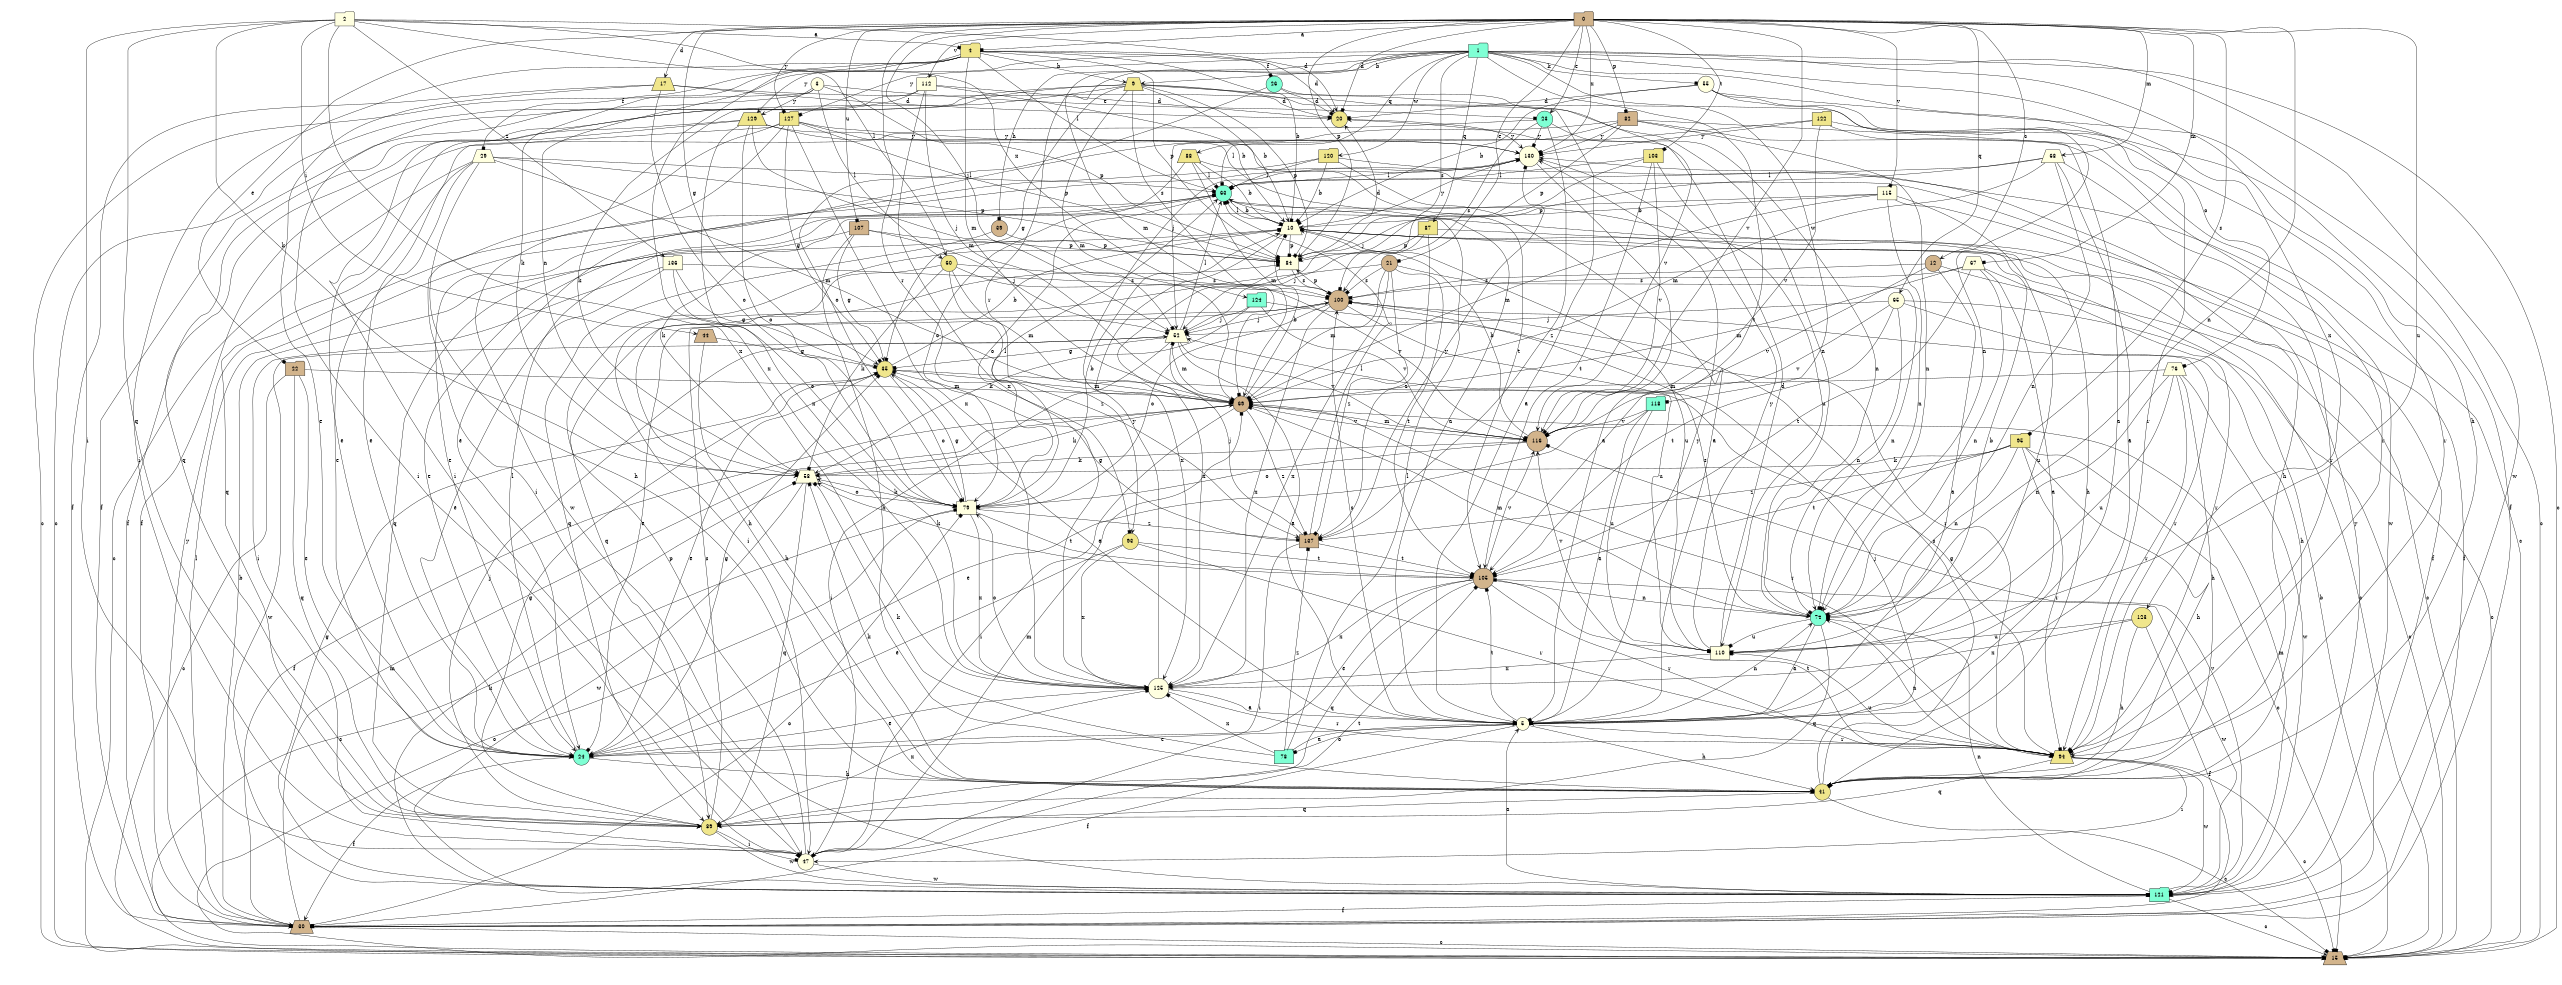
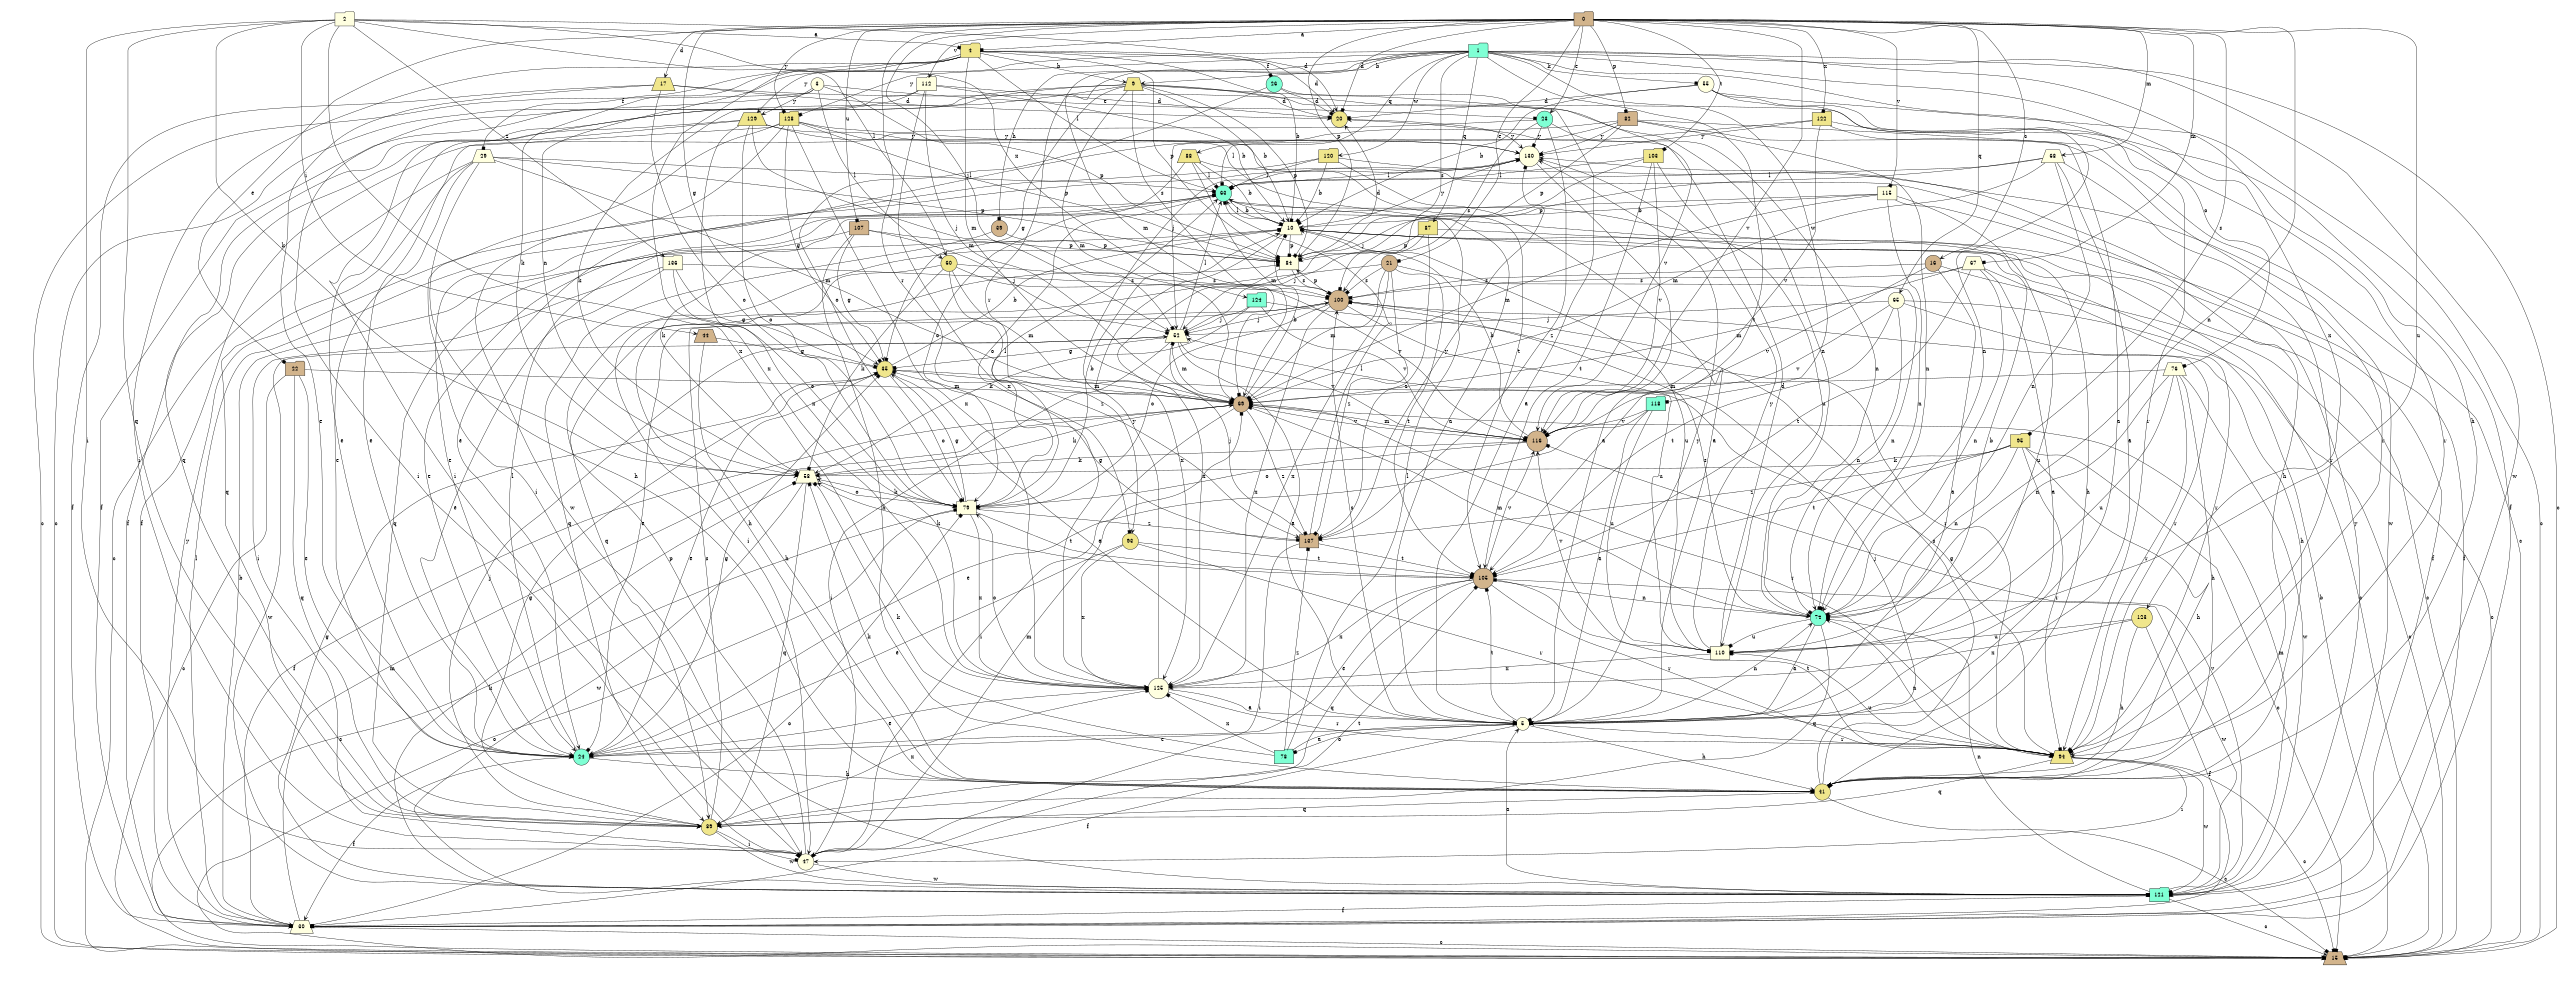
(1591, 89) -> (1749, 26)
(789, 119) -> (789, 119)
(1250, 218) -> (1250, 218)
(1933, 263) -> (1933, 263)
(302, 927) -> (302, 927)
